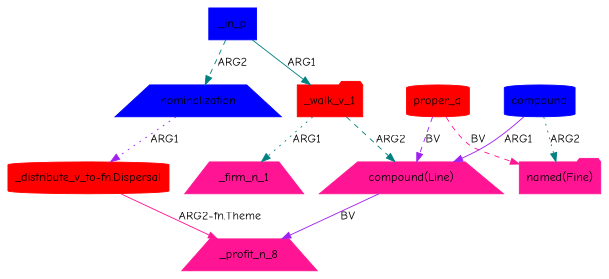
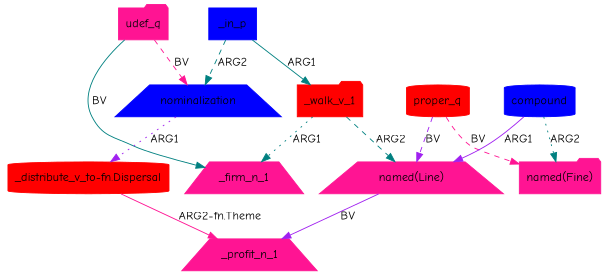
none -> (143, 24)
(411, 178) -> (411, 178)
(249, 255) -> (249, 255)
